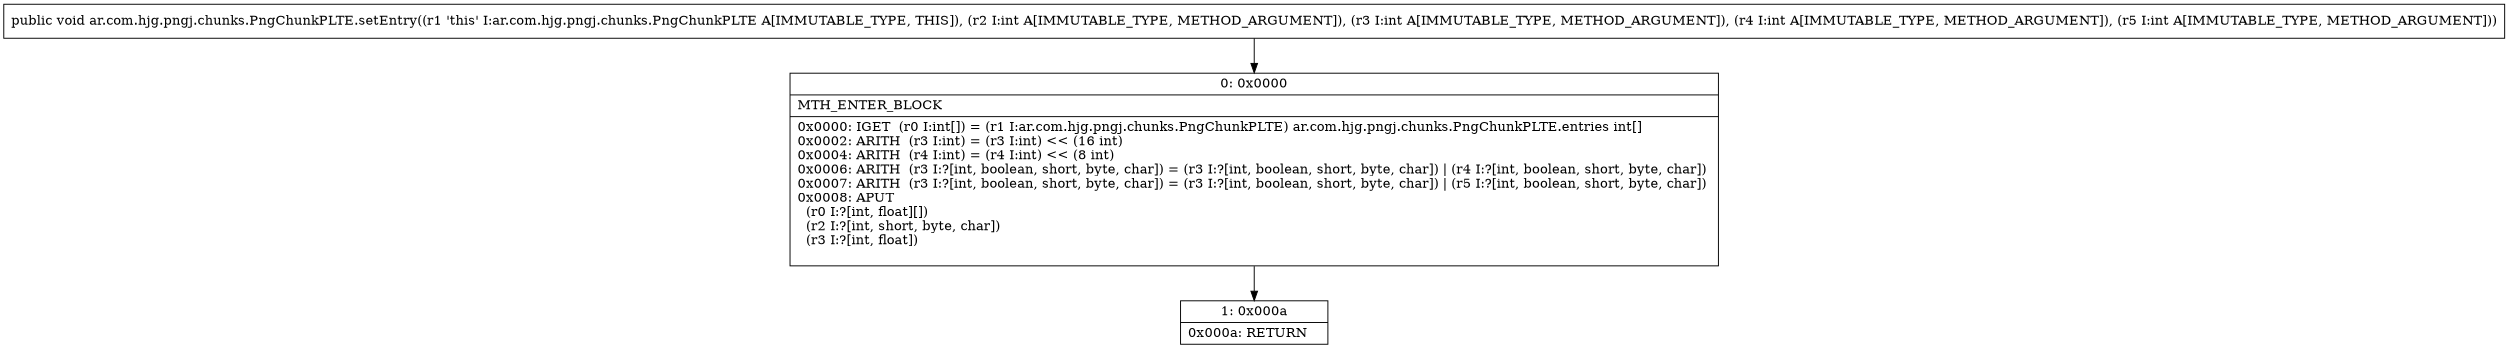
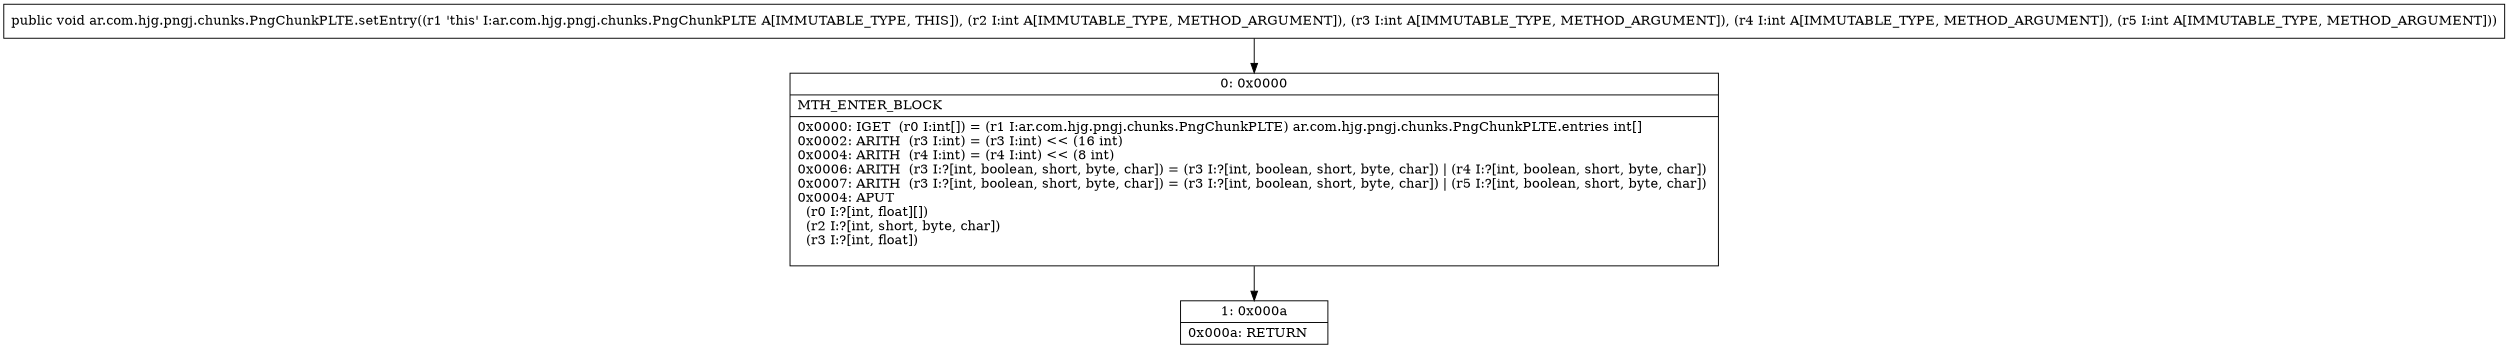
(850, 198) -> (850, 198)
